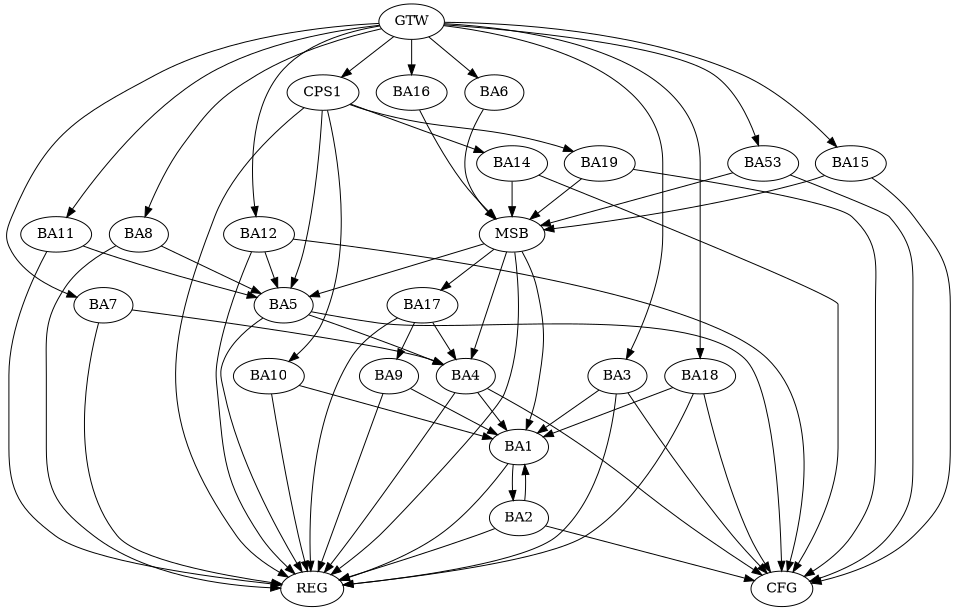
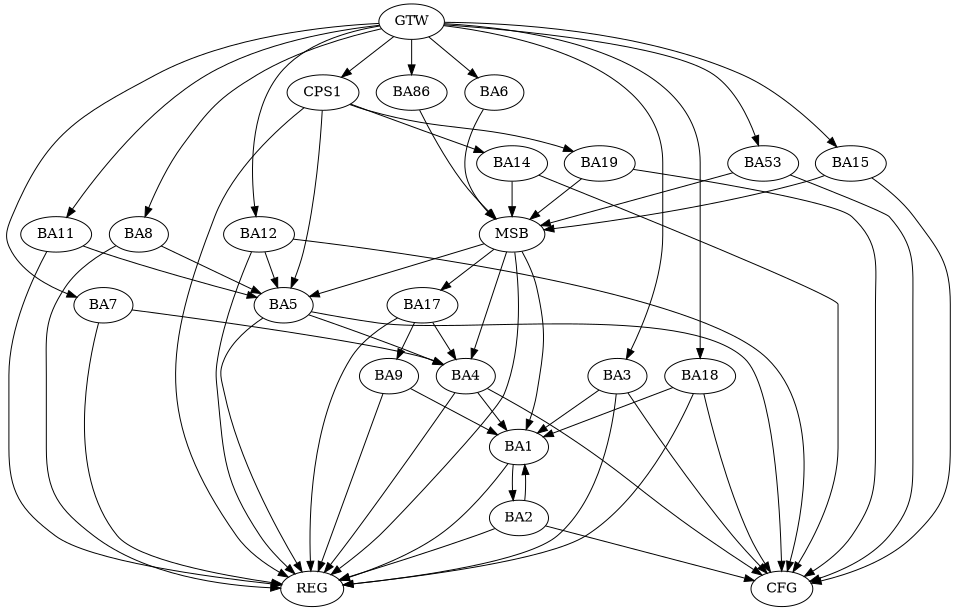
(412, 93) -> (412, 93)
(269, 376) -> none
